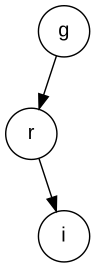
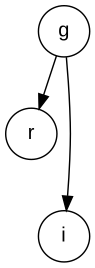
(45, 178) -> (70, 127)
